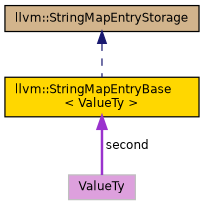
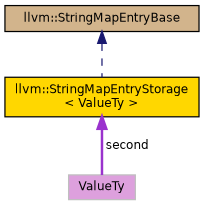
(102, 19) -> (102, 19)
(102, 97) -> (102, 97)
